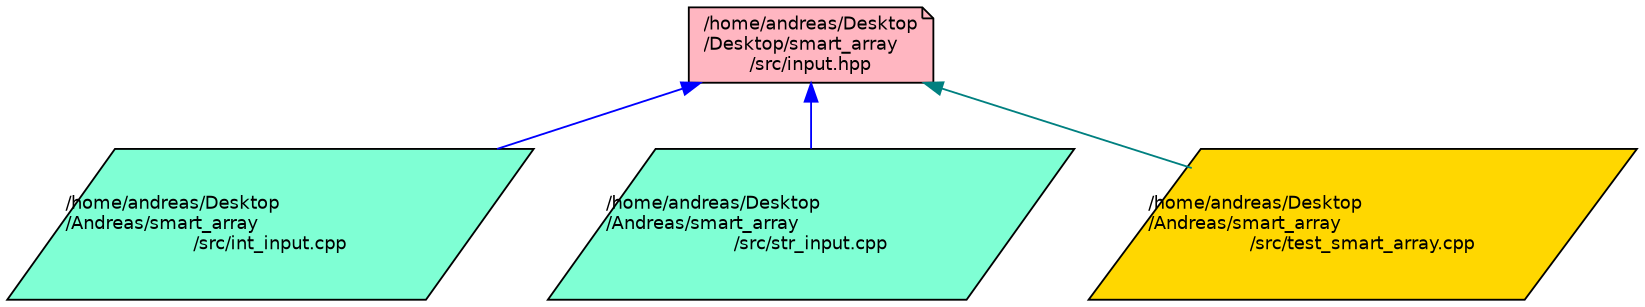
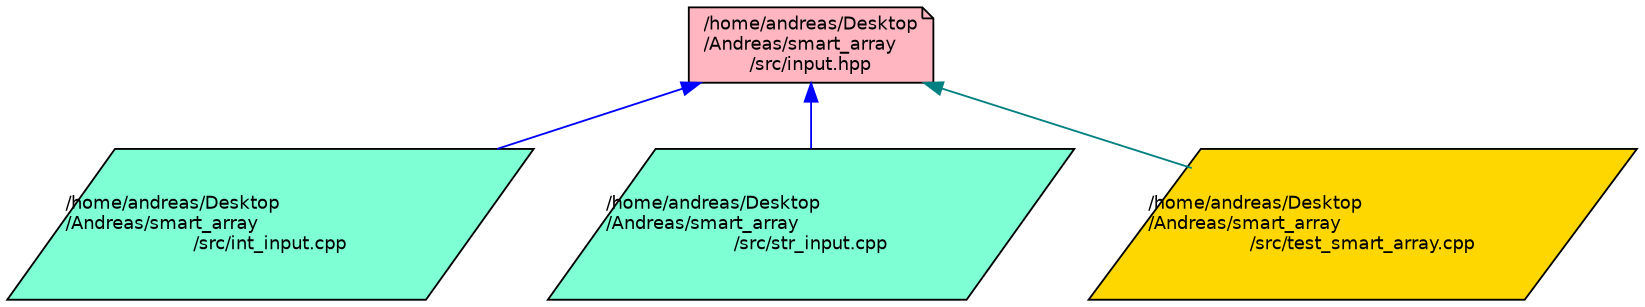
(811, 45) -> (811, 45)
